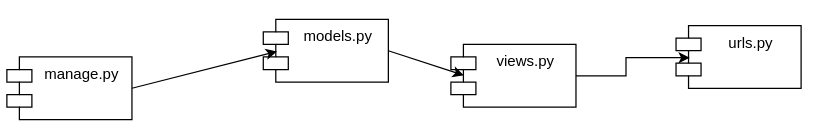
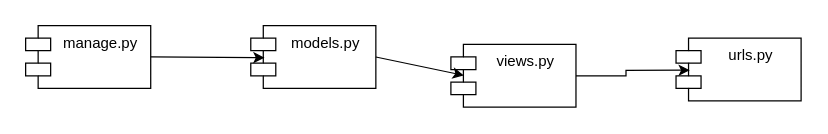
(326, 51) -> (313, 57)
(738, 57) -> (738, 69)
(69, 88) -> (88, 57)
